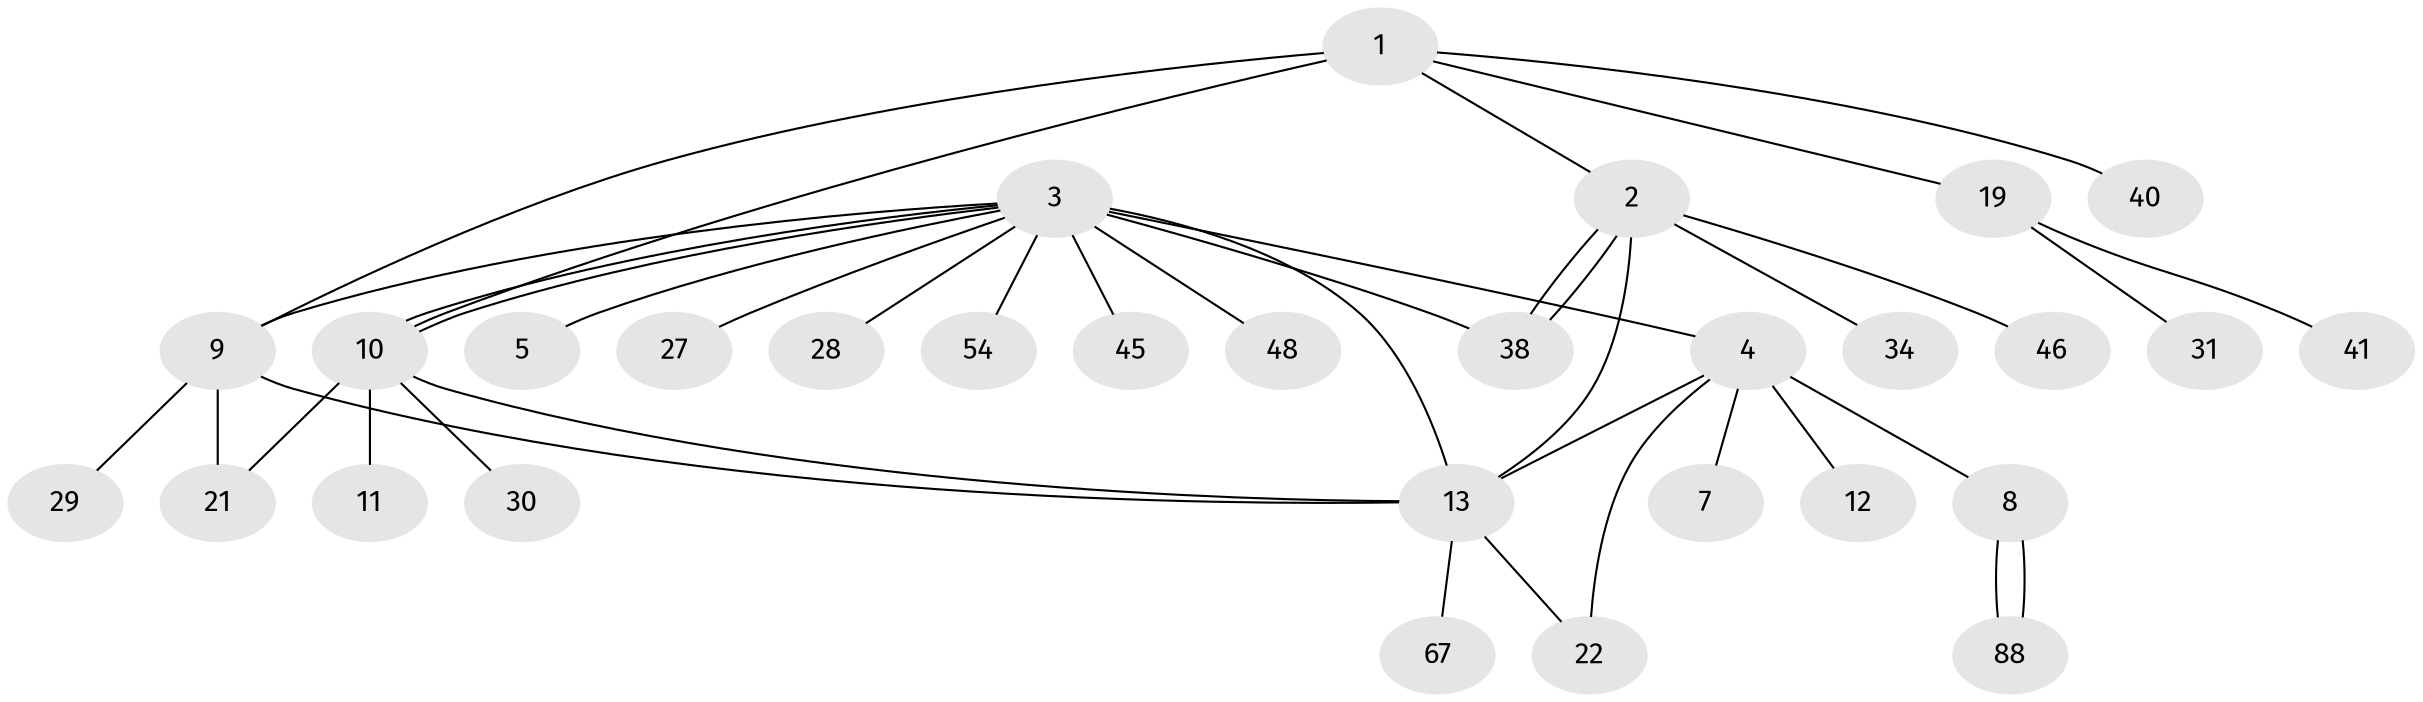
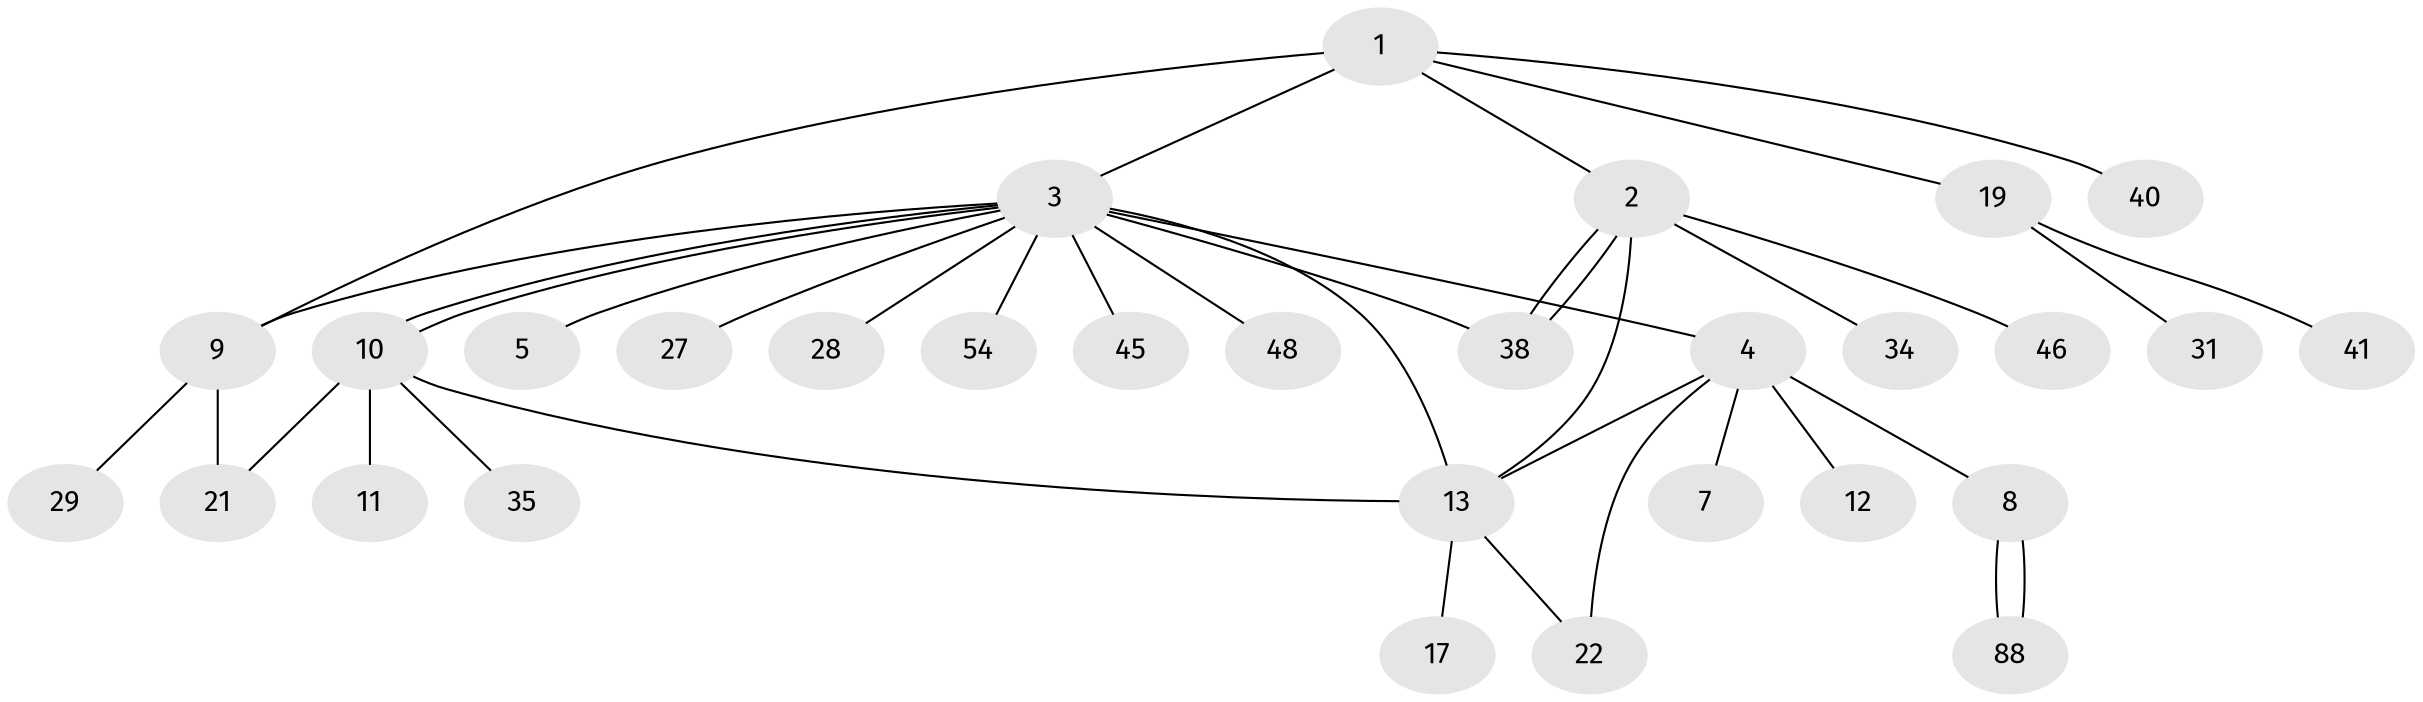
(866, 178) -> (1217, 123)
(825, 479) -> none
(522, 503) -> (522, 503)
(1437, 655) -> (1437, 655)
